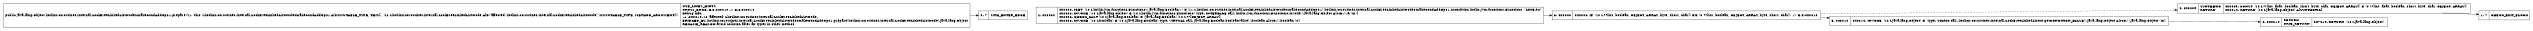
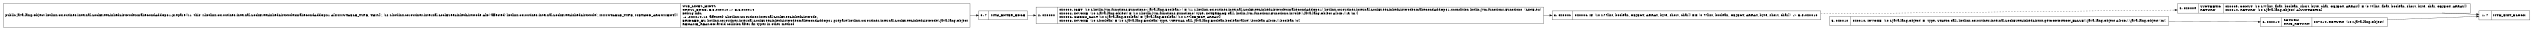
none -> (1030, 15)
(2509, 15) -> (2509, 15)
(1824, 18) -> none
none -> (2432, 18)
